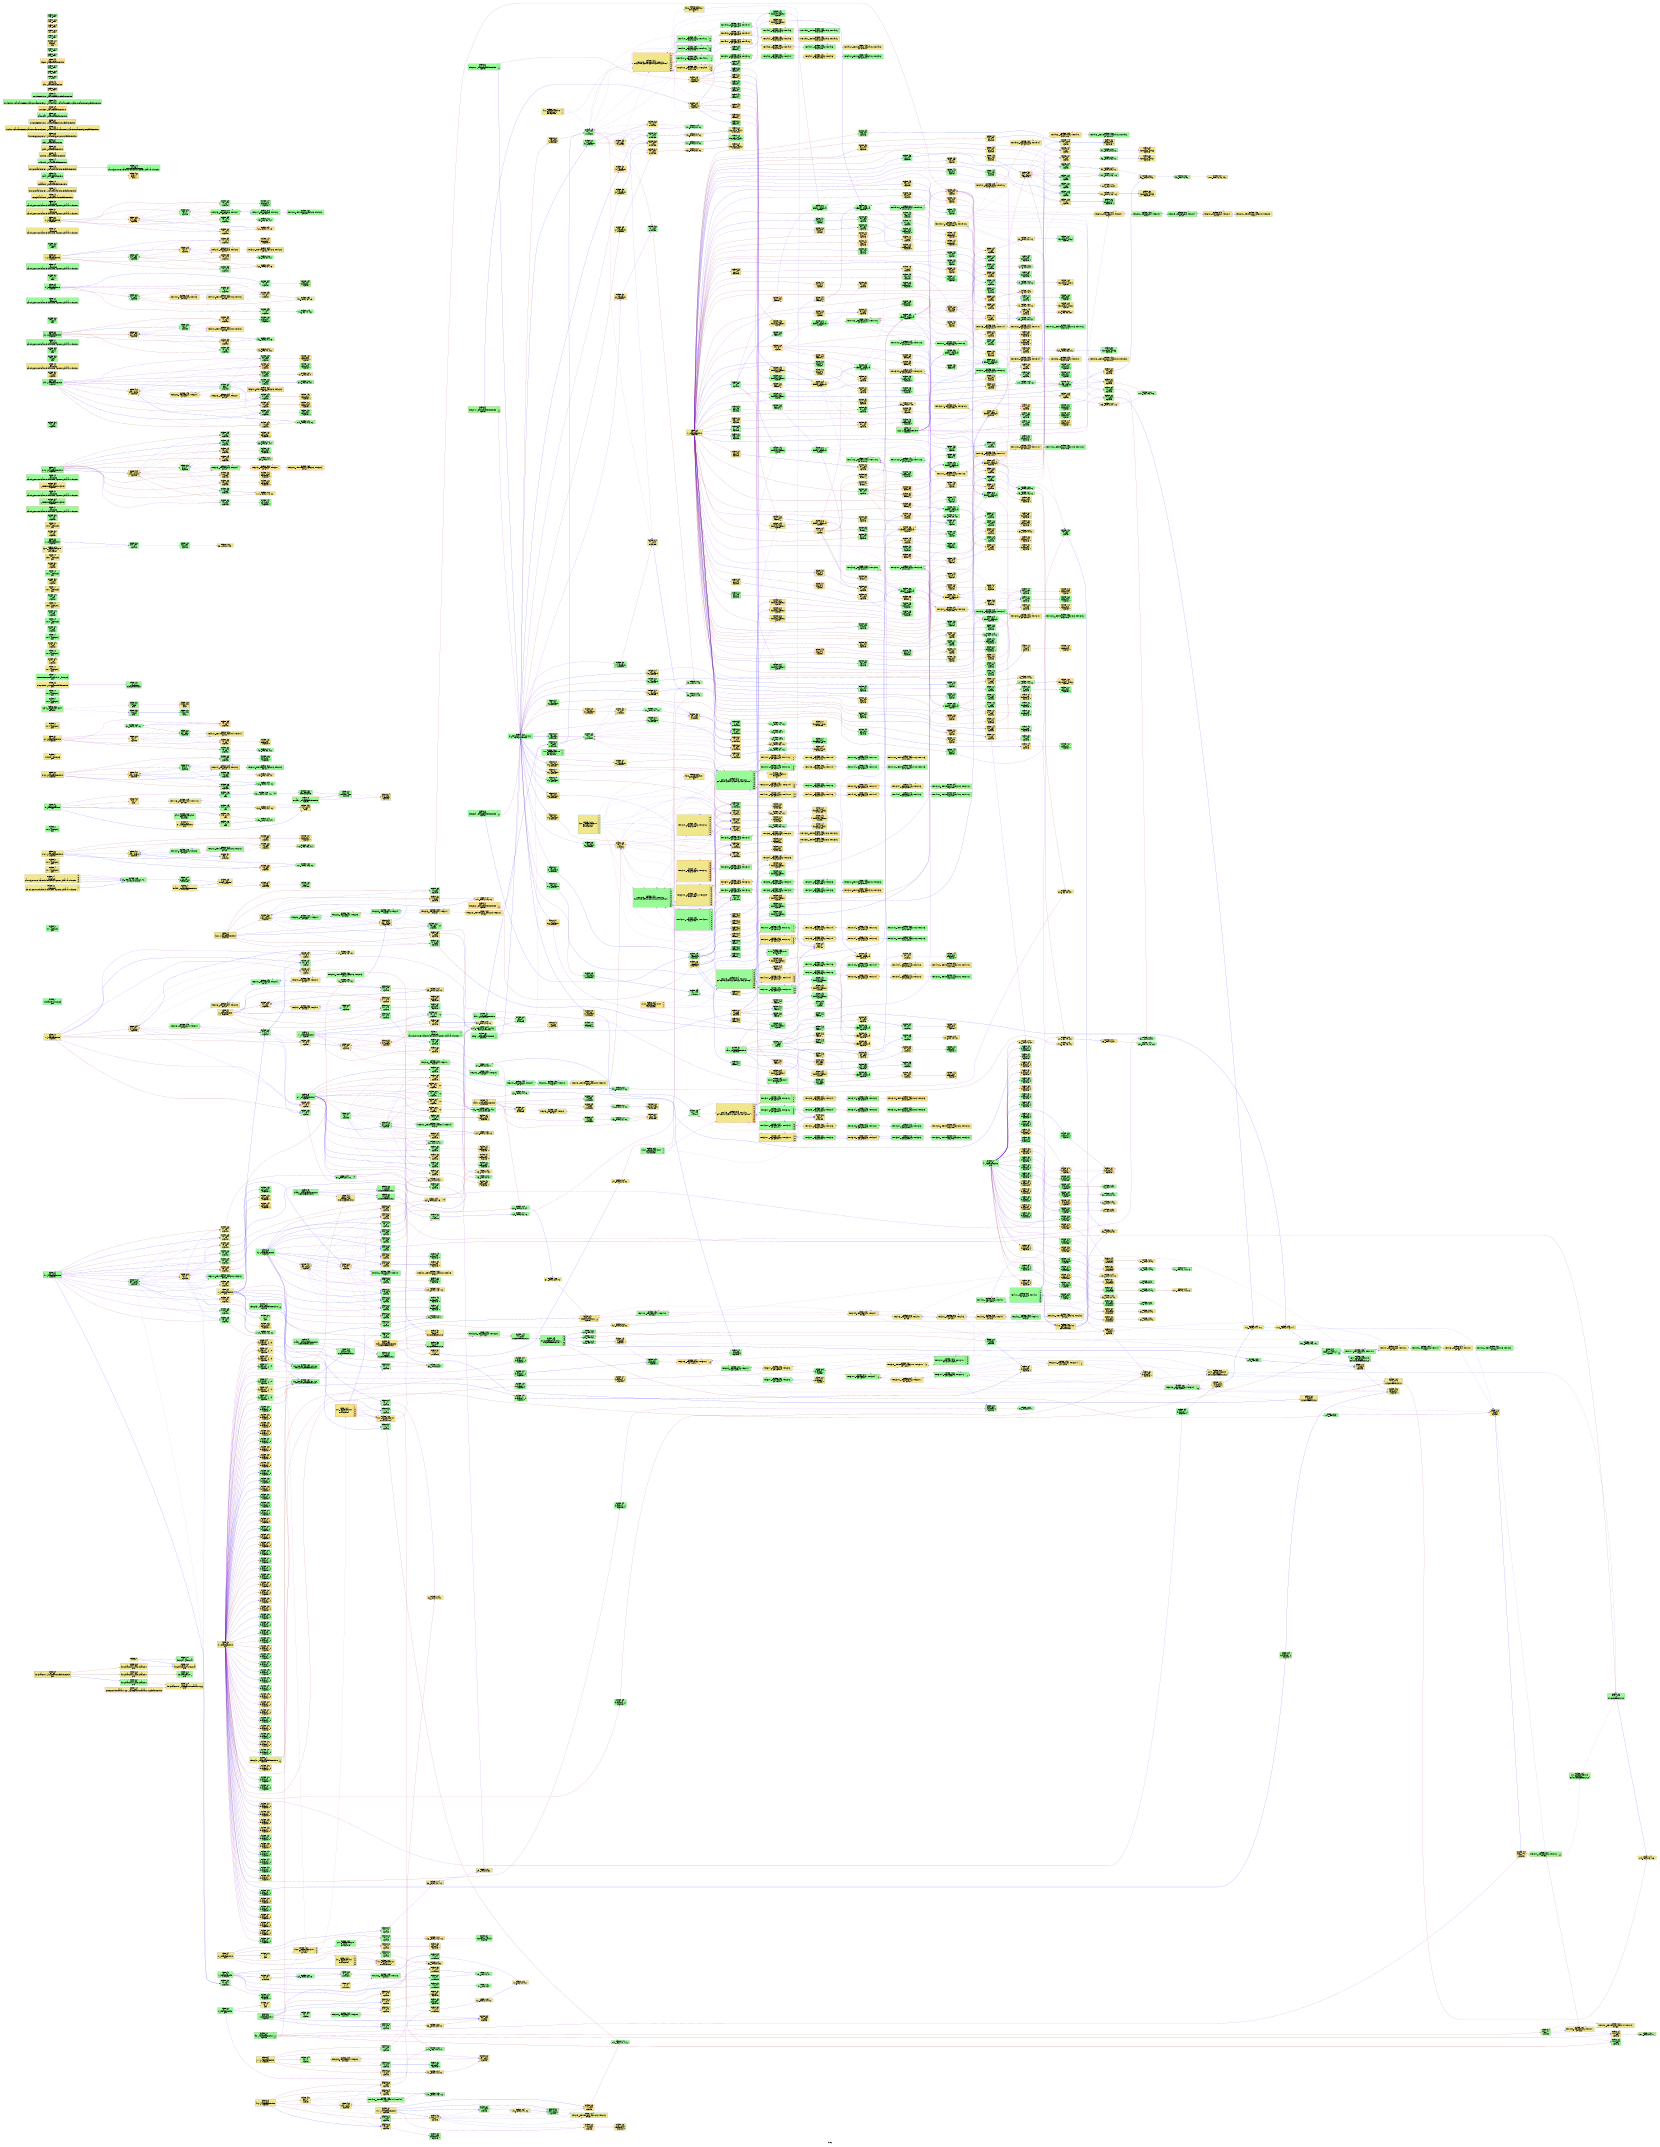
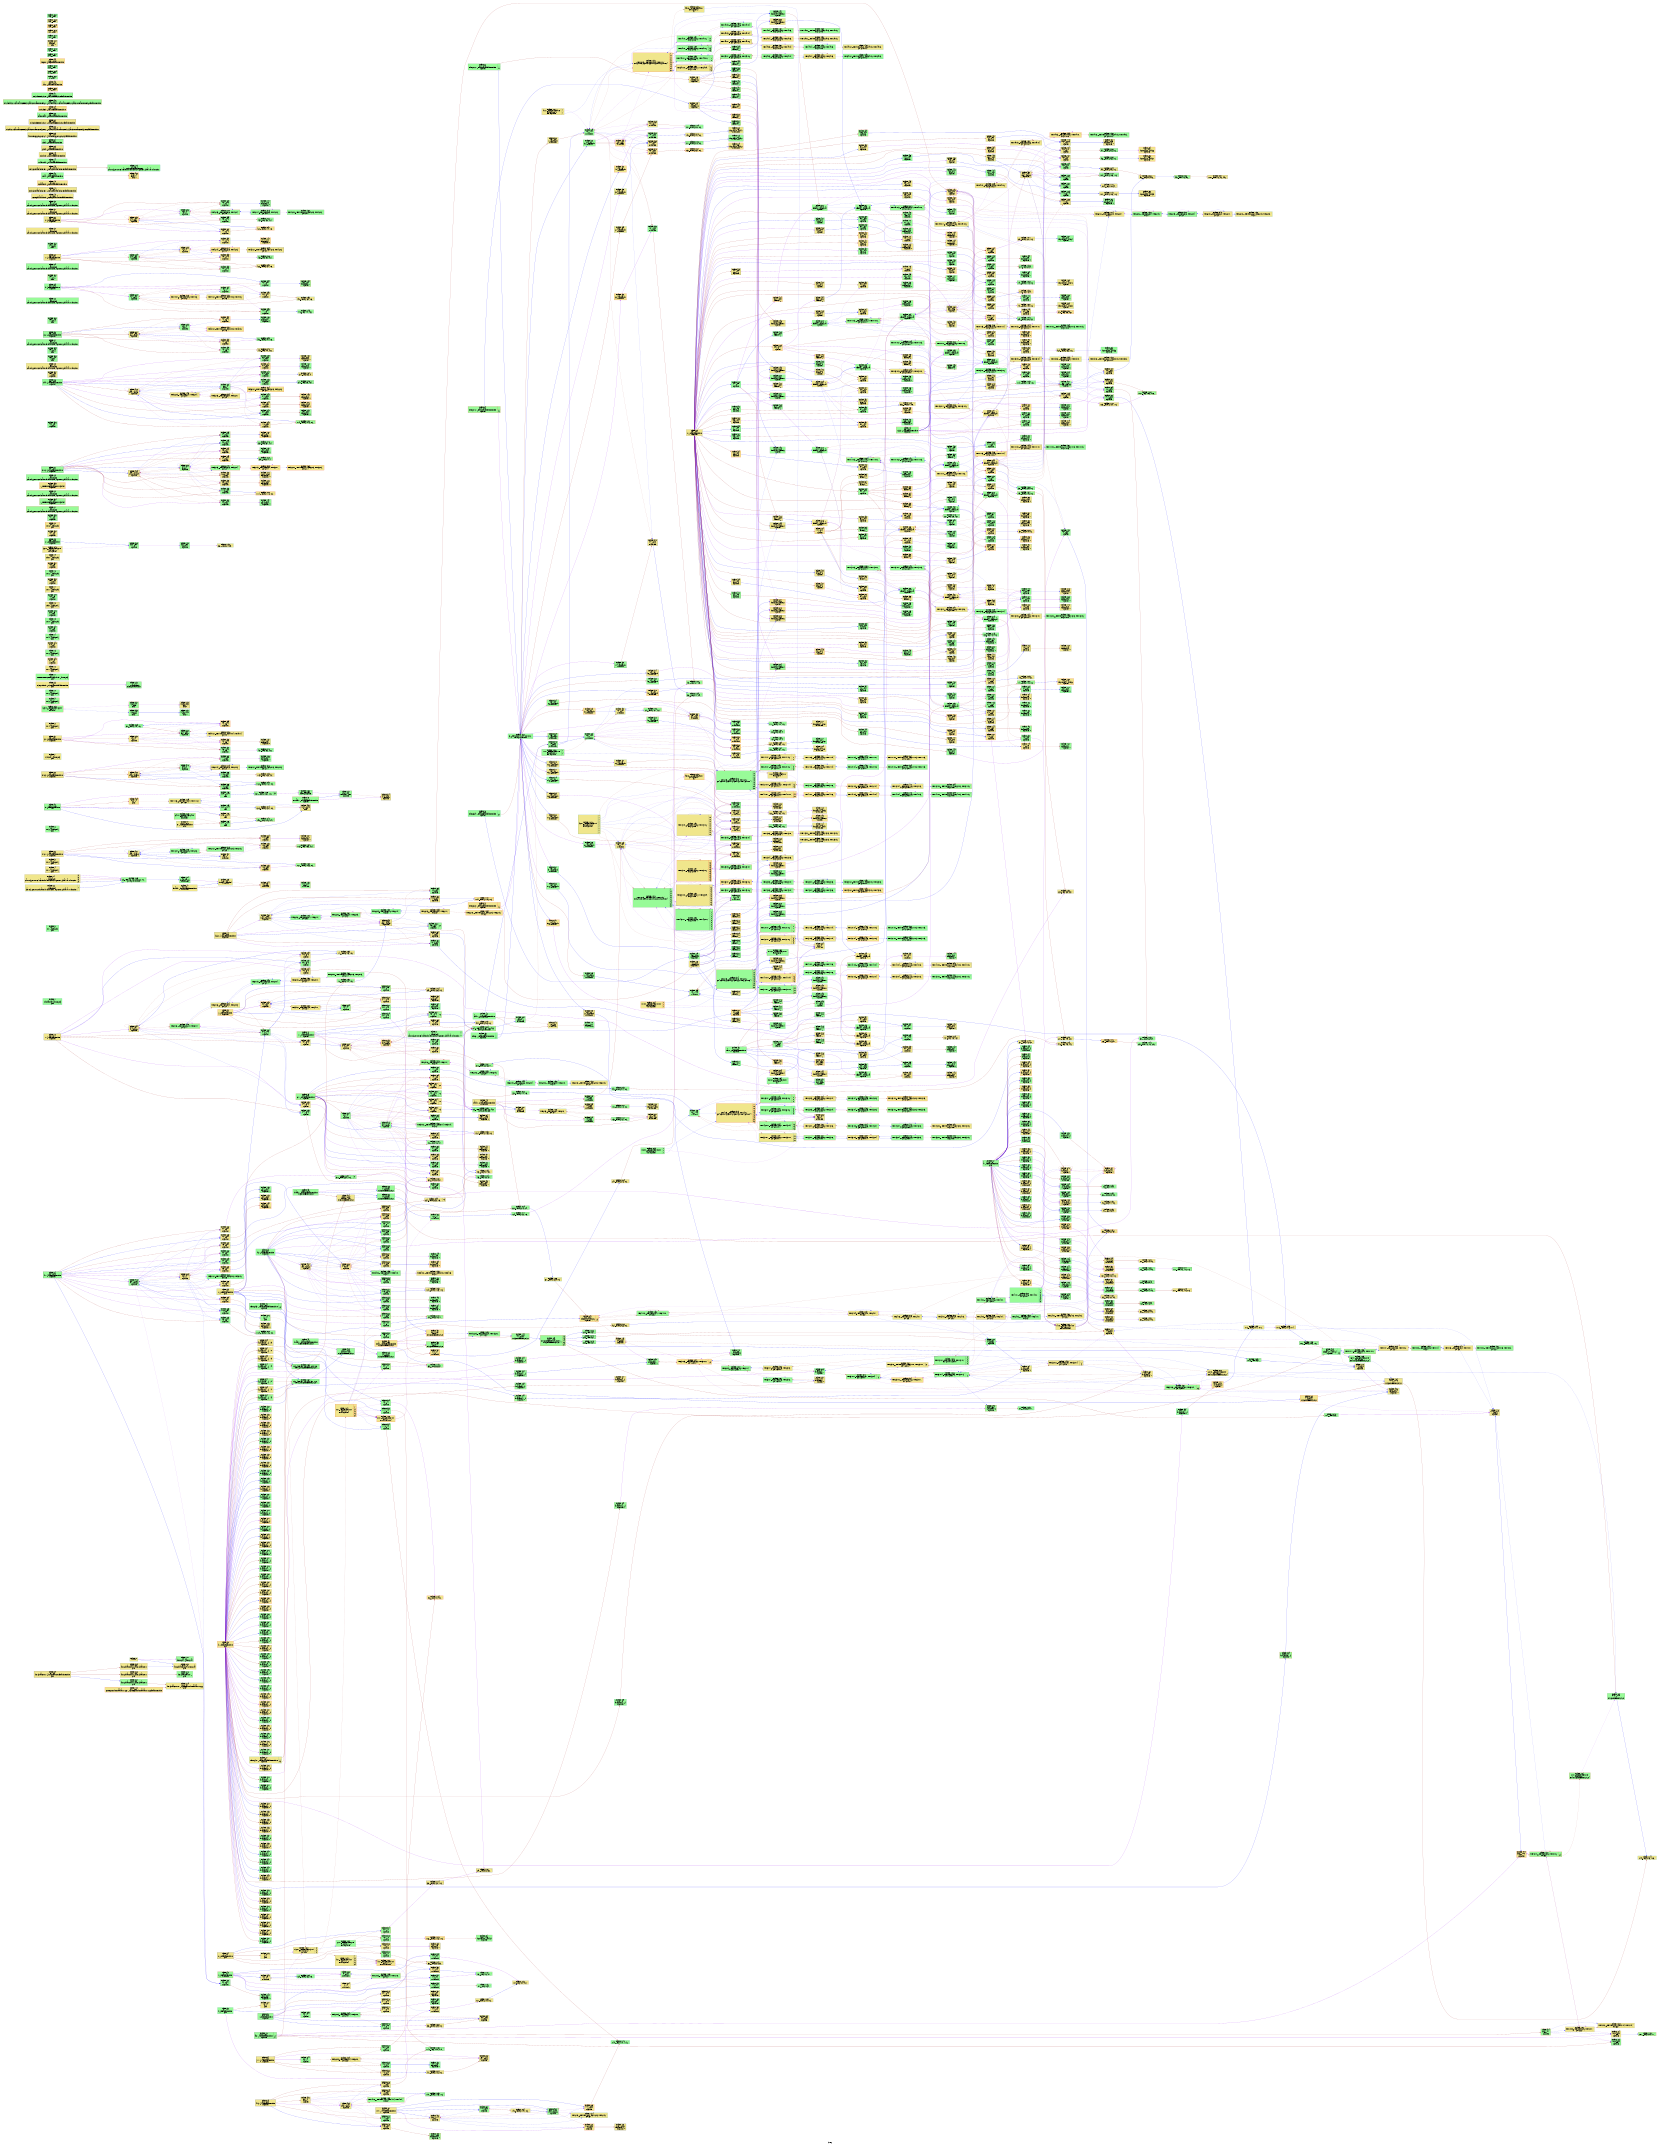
none -> (952, 1065)
